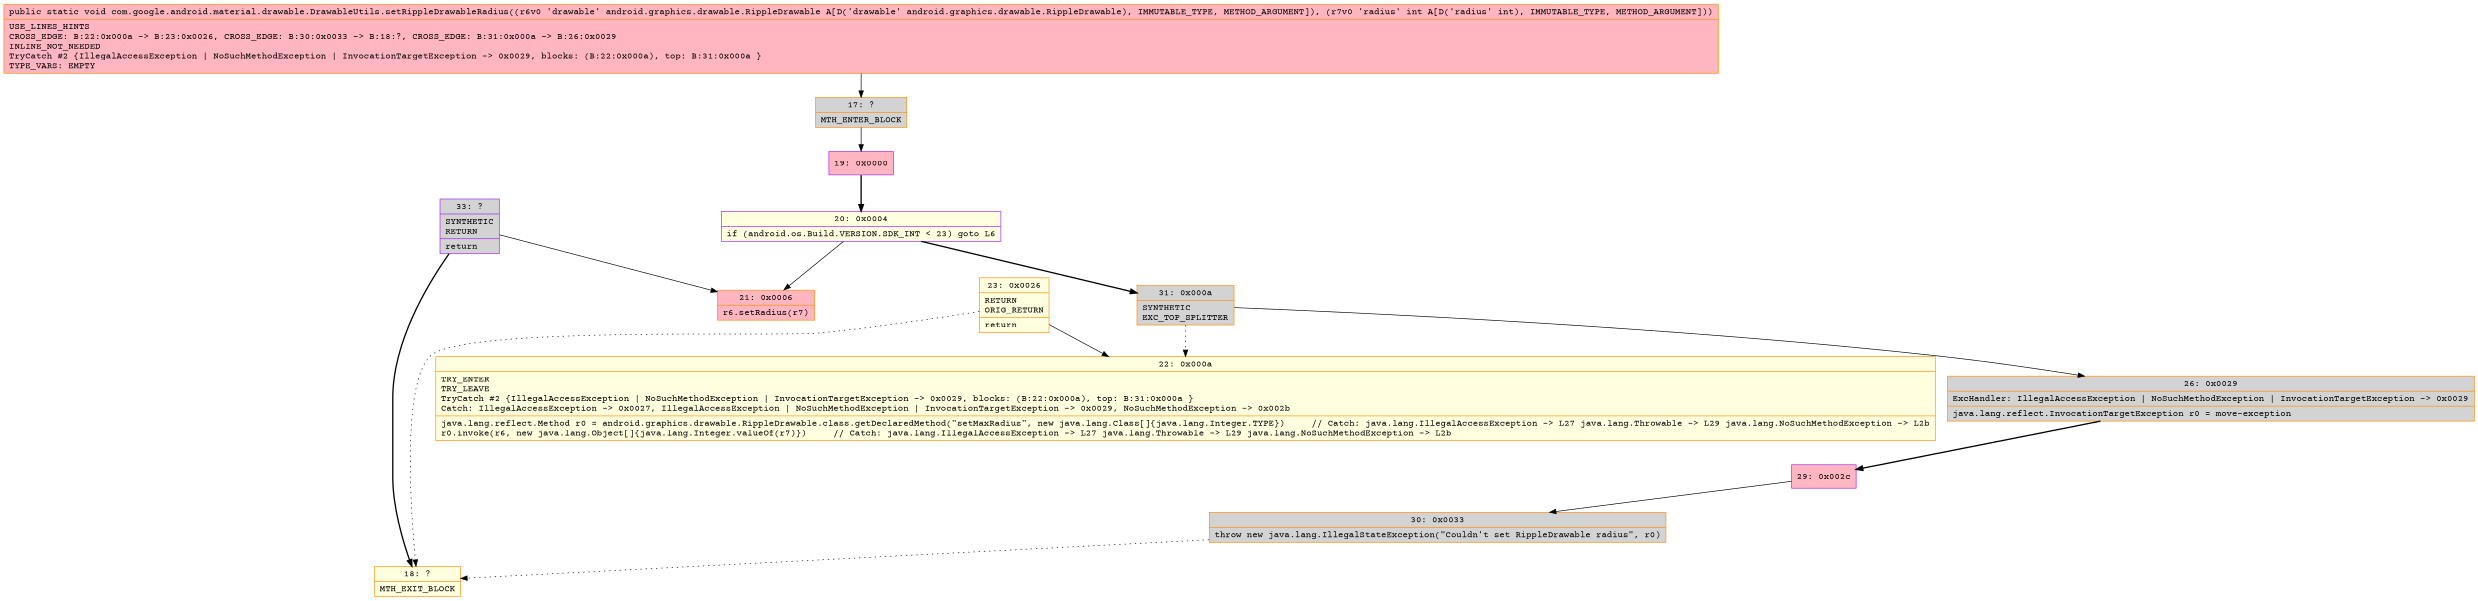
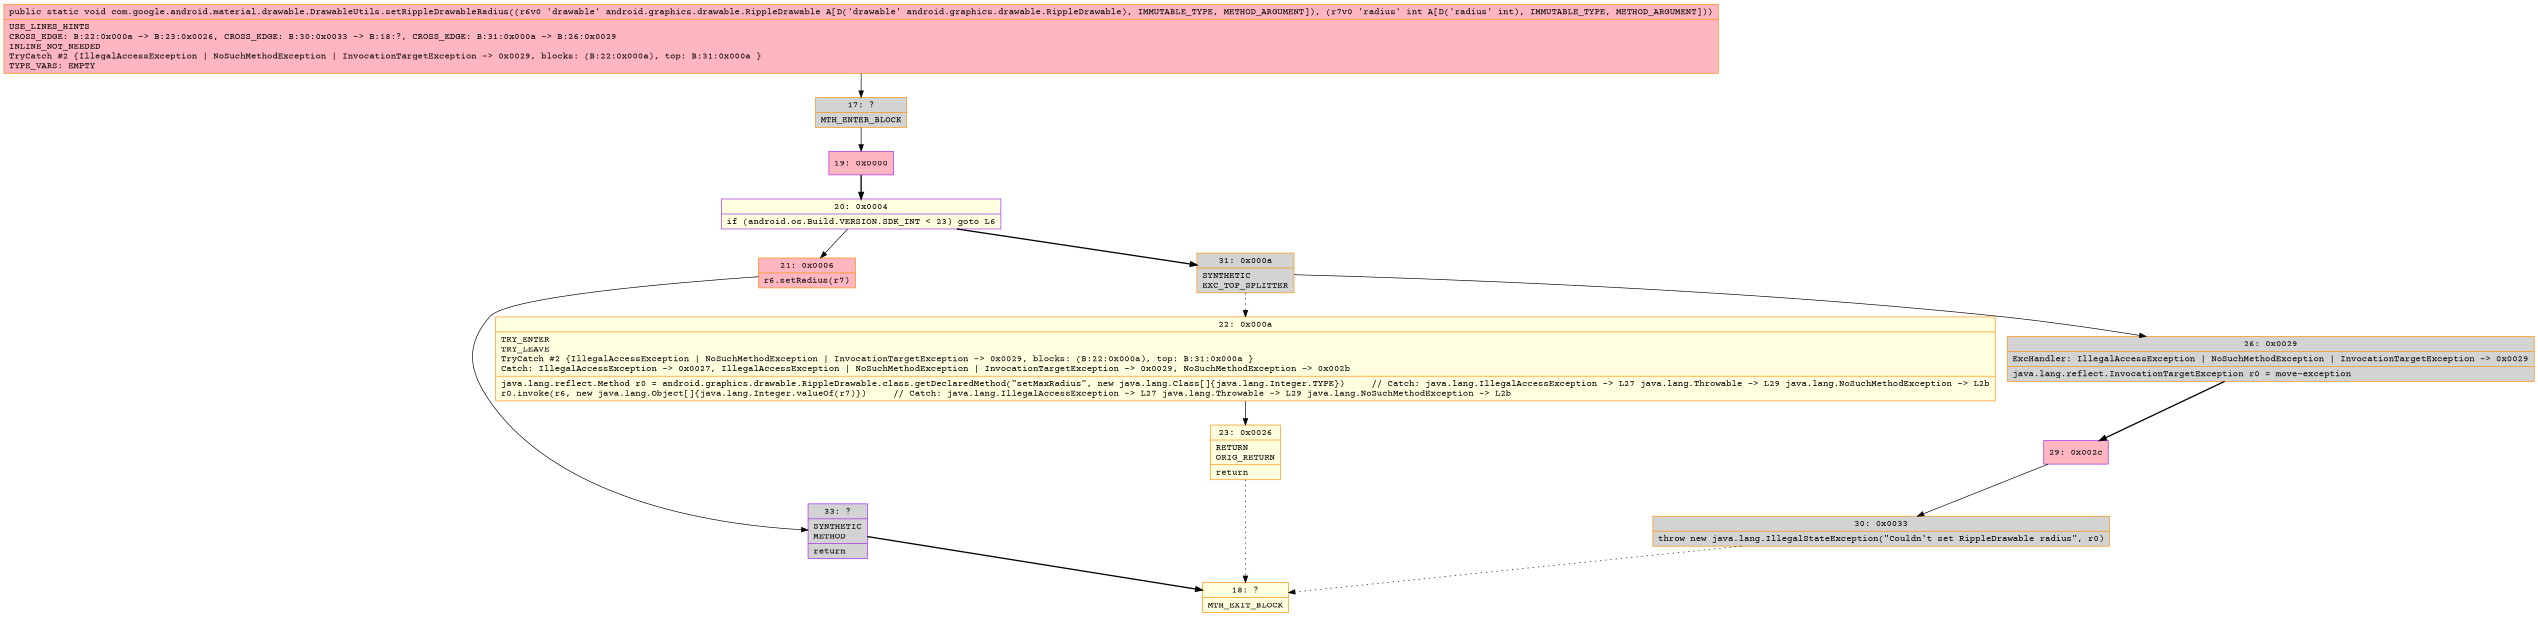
(462, 231) -> (830, 536)
(605, 262) -> (485, 393)
(1076, 339) -> (1245, 410)
